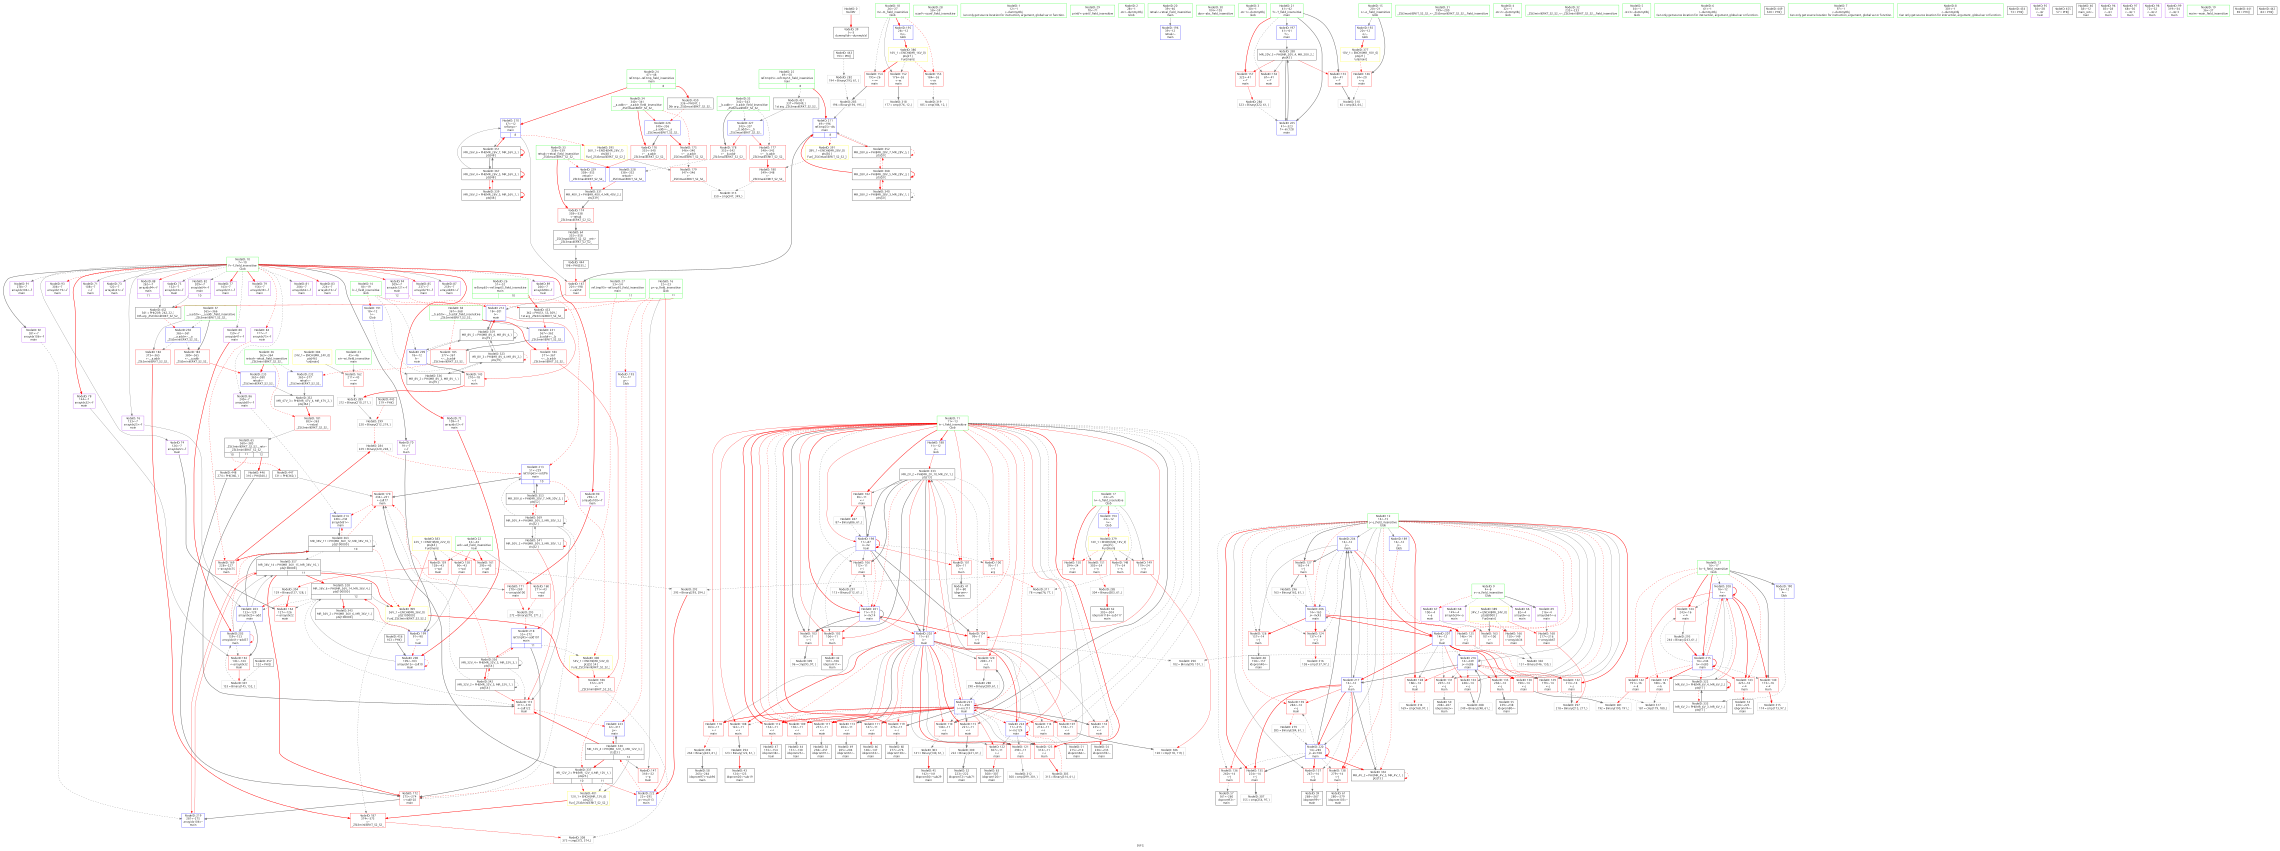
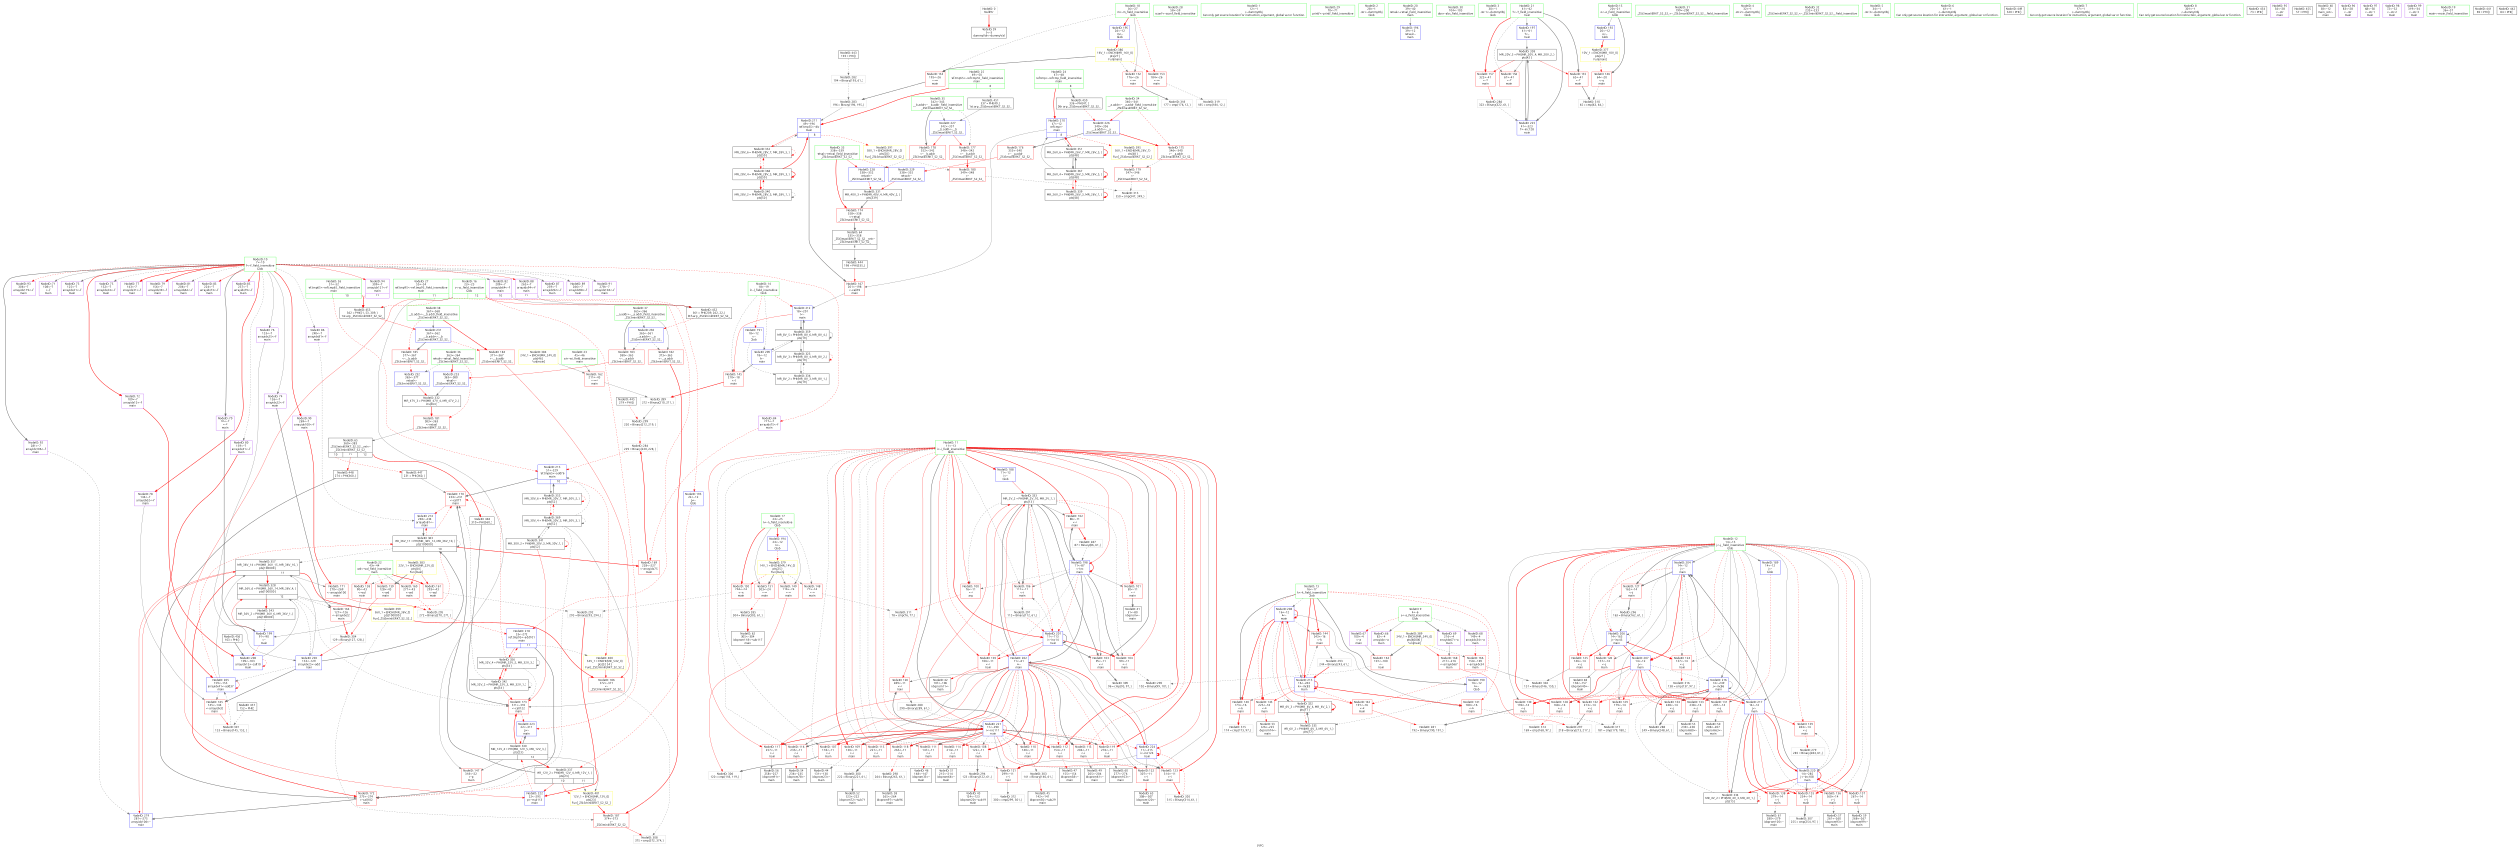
(891, 66) -> (1020, 62)
(683, 89) -> (1071, 93)
(640, 127) -> none
(492, 326) -> (804, 326)
(305, 390) -> (422, 390)
(913, 555) -> (1105, 579)
(420, 575) -> (413, 578)
(288, 600) -> (345, 627)
(929, 761) -> (1040, 784)
